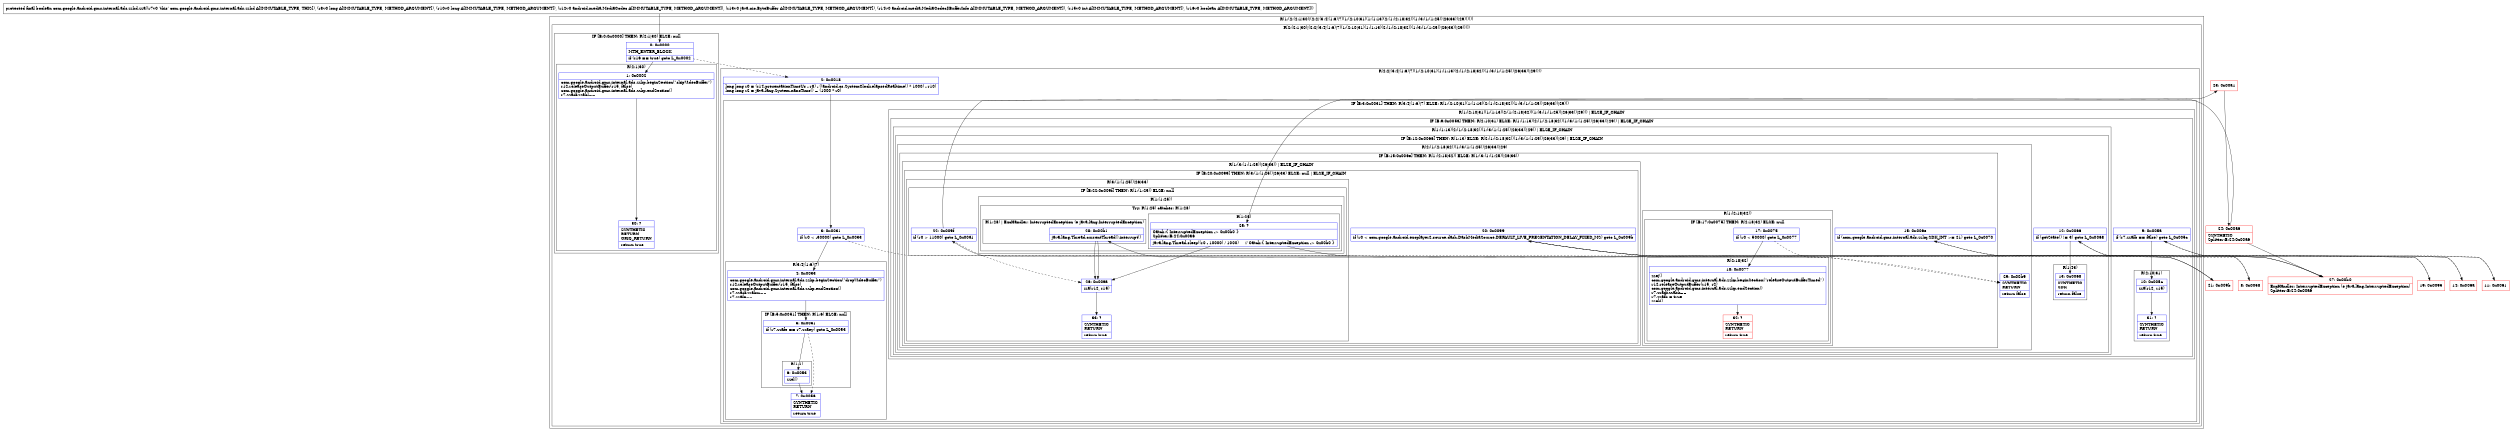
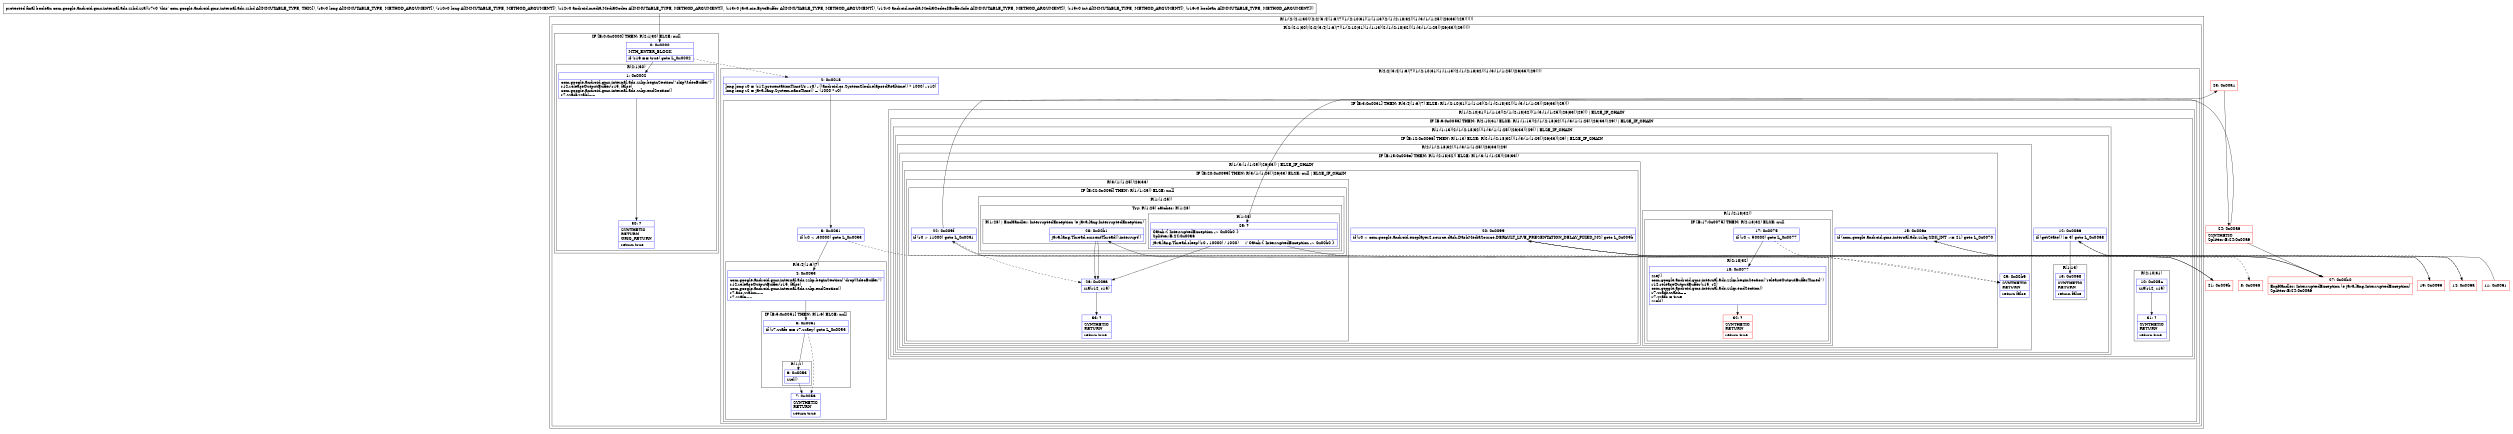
(2152, 235) -> none
(2070, 268) -> (2070, 268)
(2062, 287) -> (2067, 287)
(749, 293) -> (747, 293)
